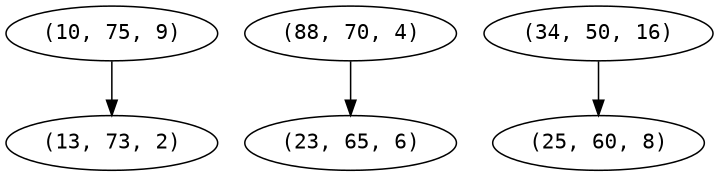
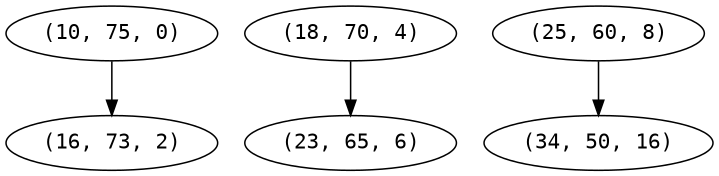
(112, 33) -> (112, 33)
(351, 33) -> (351, 33)
(599, 81) -> (599, 81)
(112, 143) -> (112, 143)
